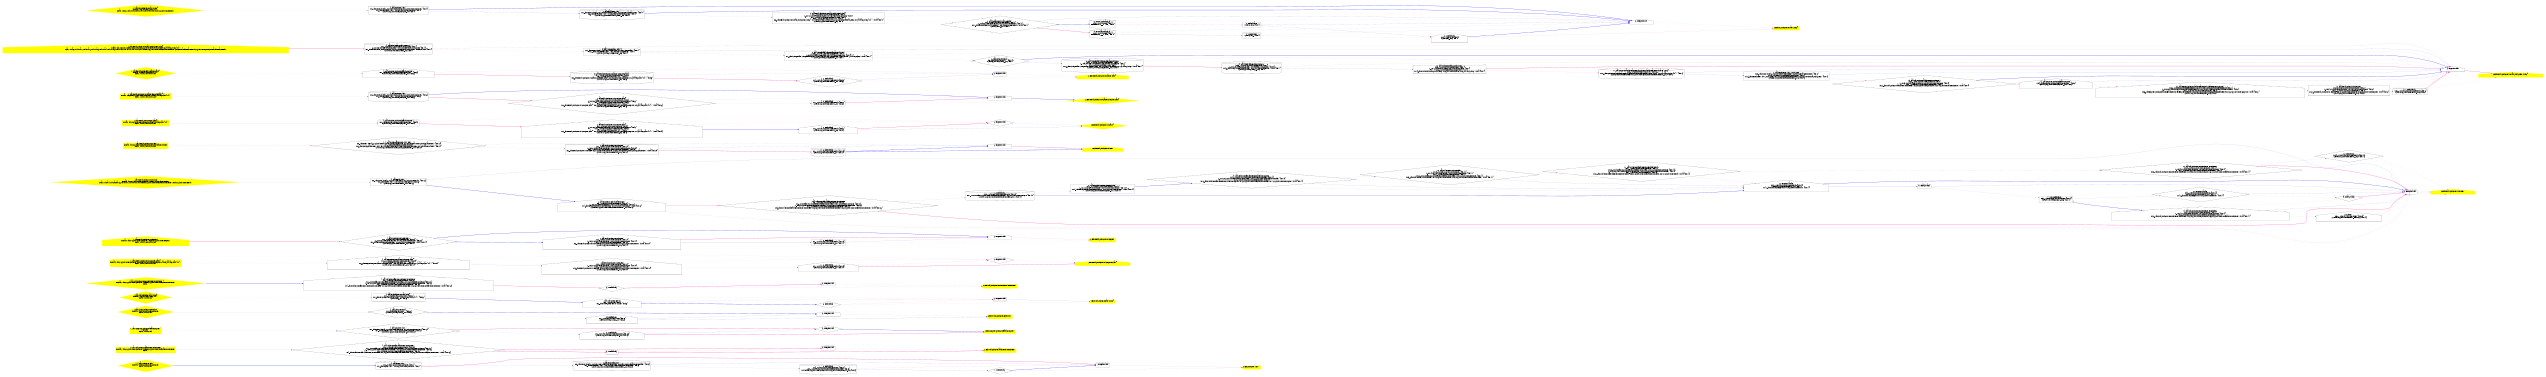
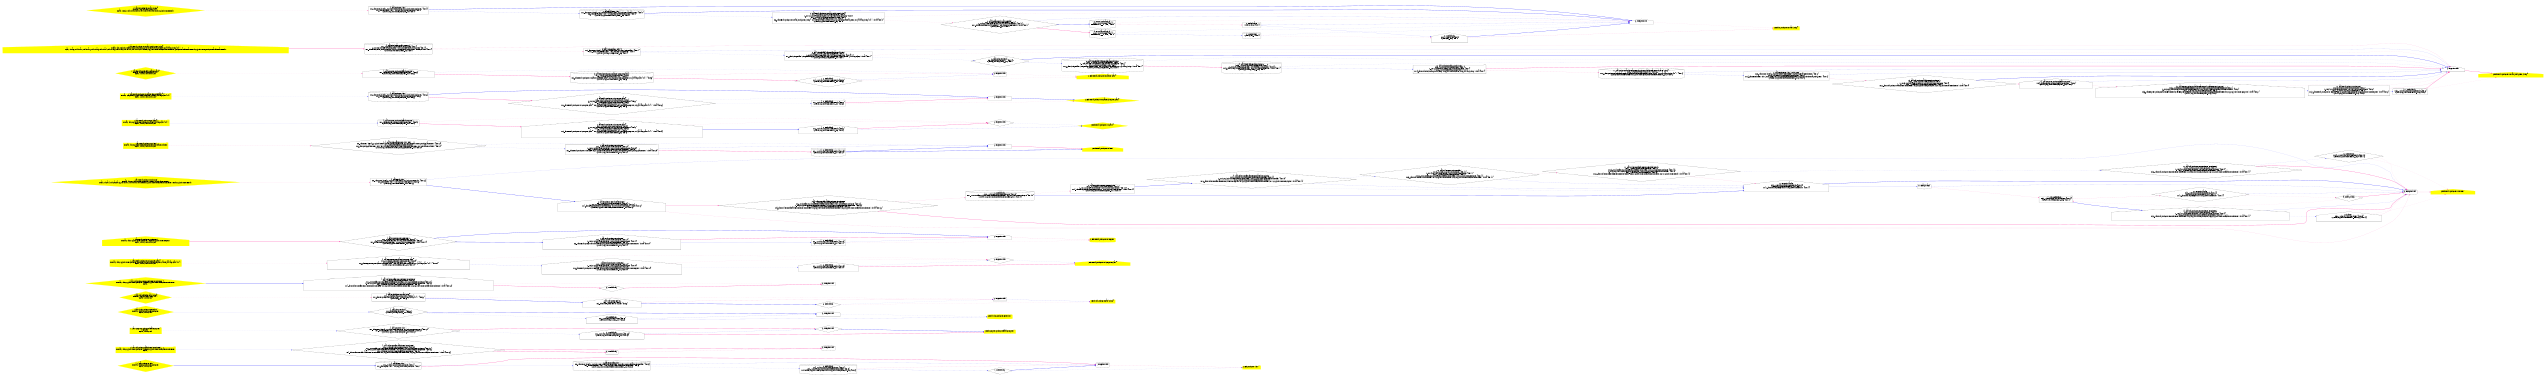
(1000, 286) -> none
(1000, 351) -> none
